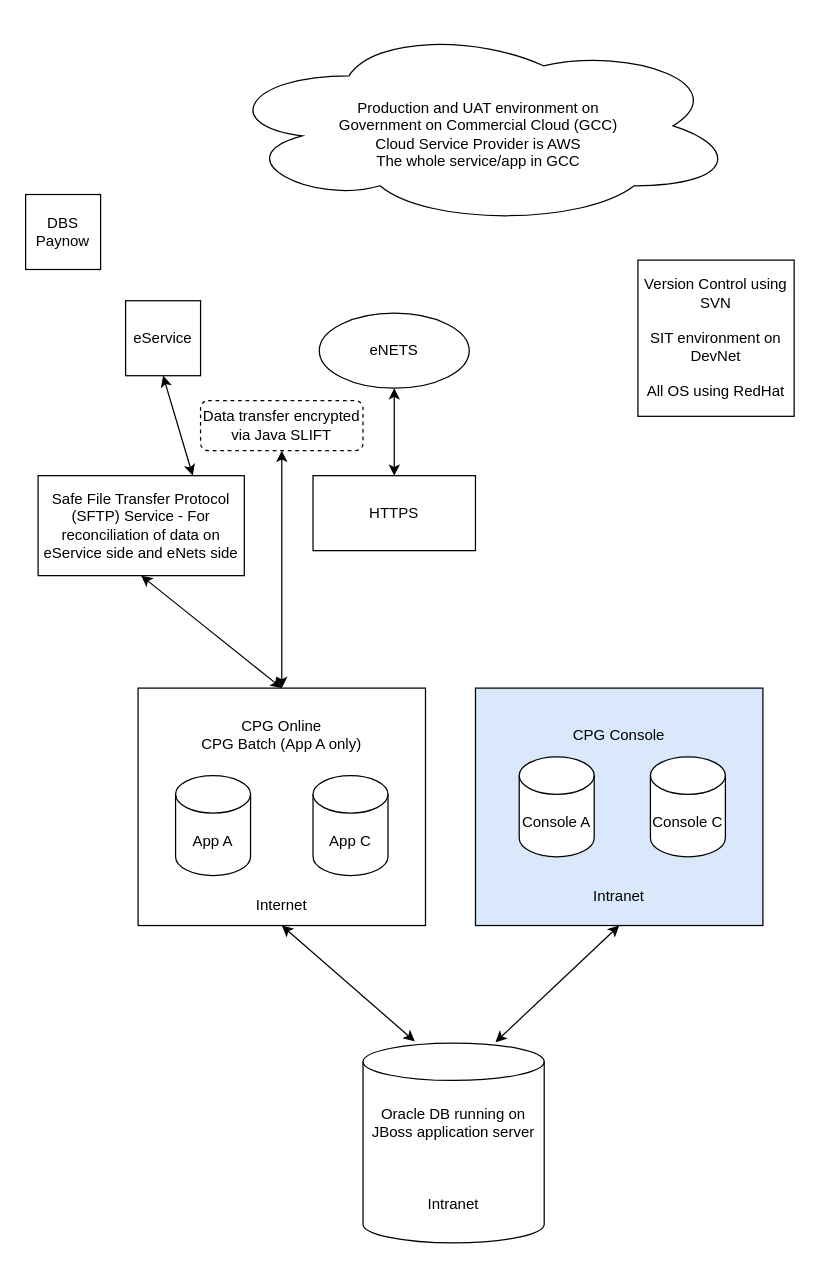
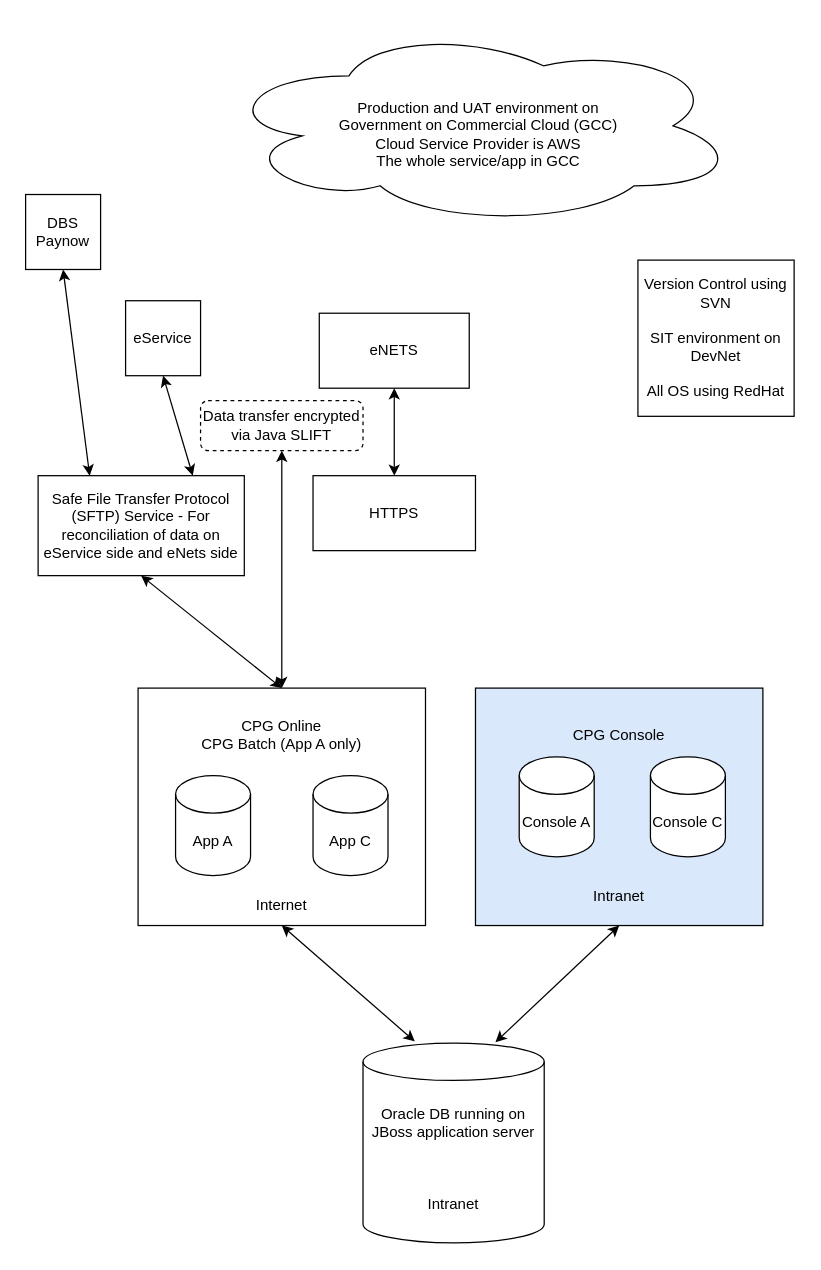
(394, 351) -> (394, 351)
none -> (76, 373)
